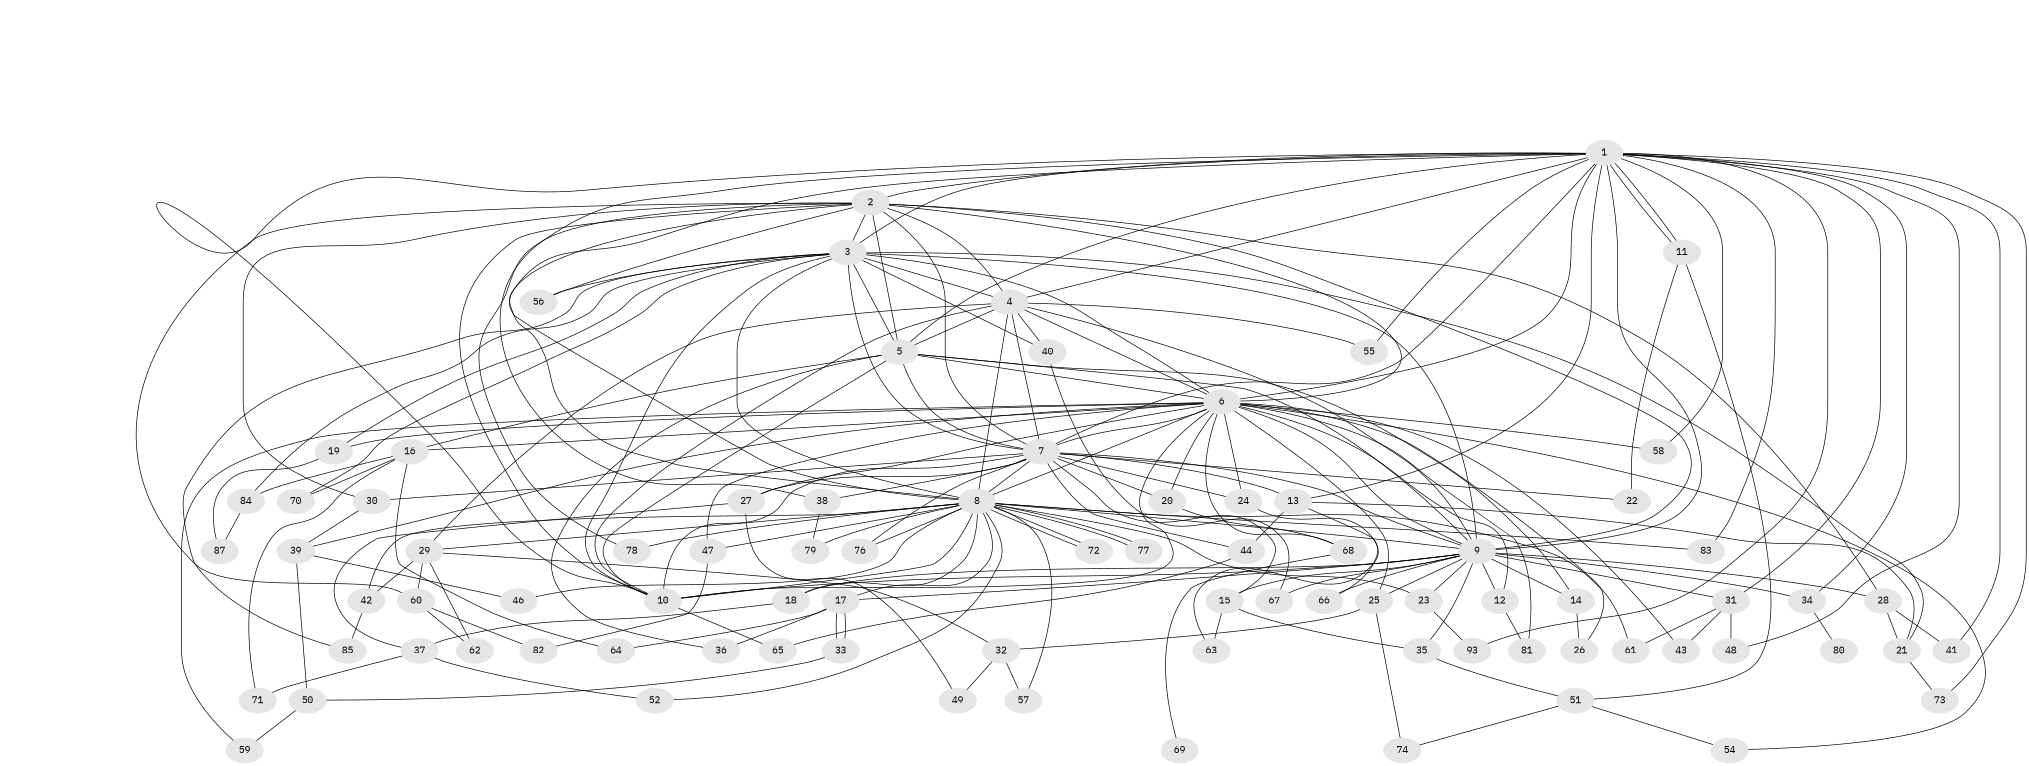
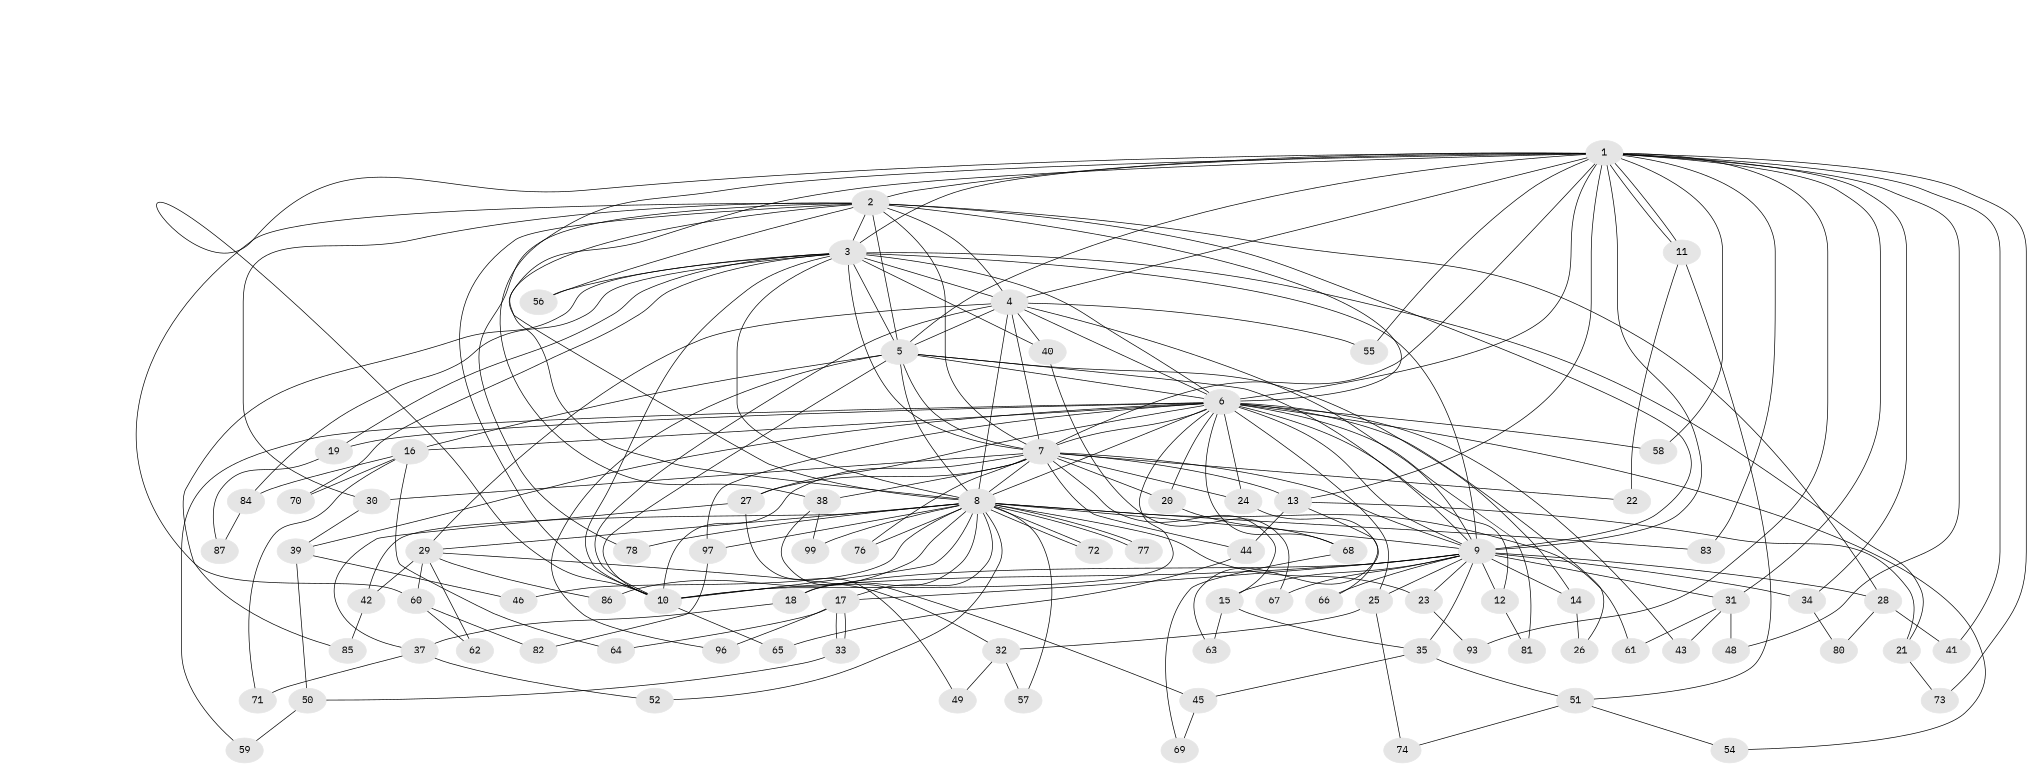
none -> (921, 430)
(708, 551) -> (708, 551)
(810, 551) -> (810, 551)
none -> (607, 601)
(1892, 626) -> (1861, 626)
(721, 651) -> (721, 651)
none -> (1198, 701)
